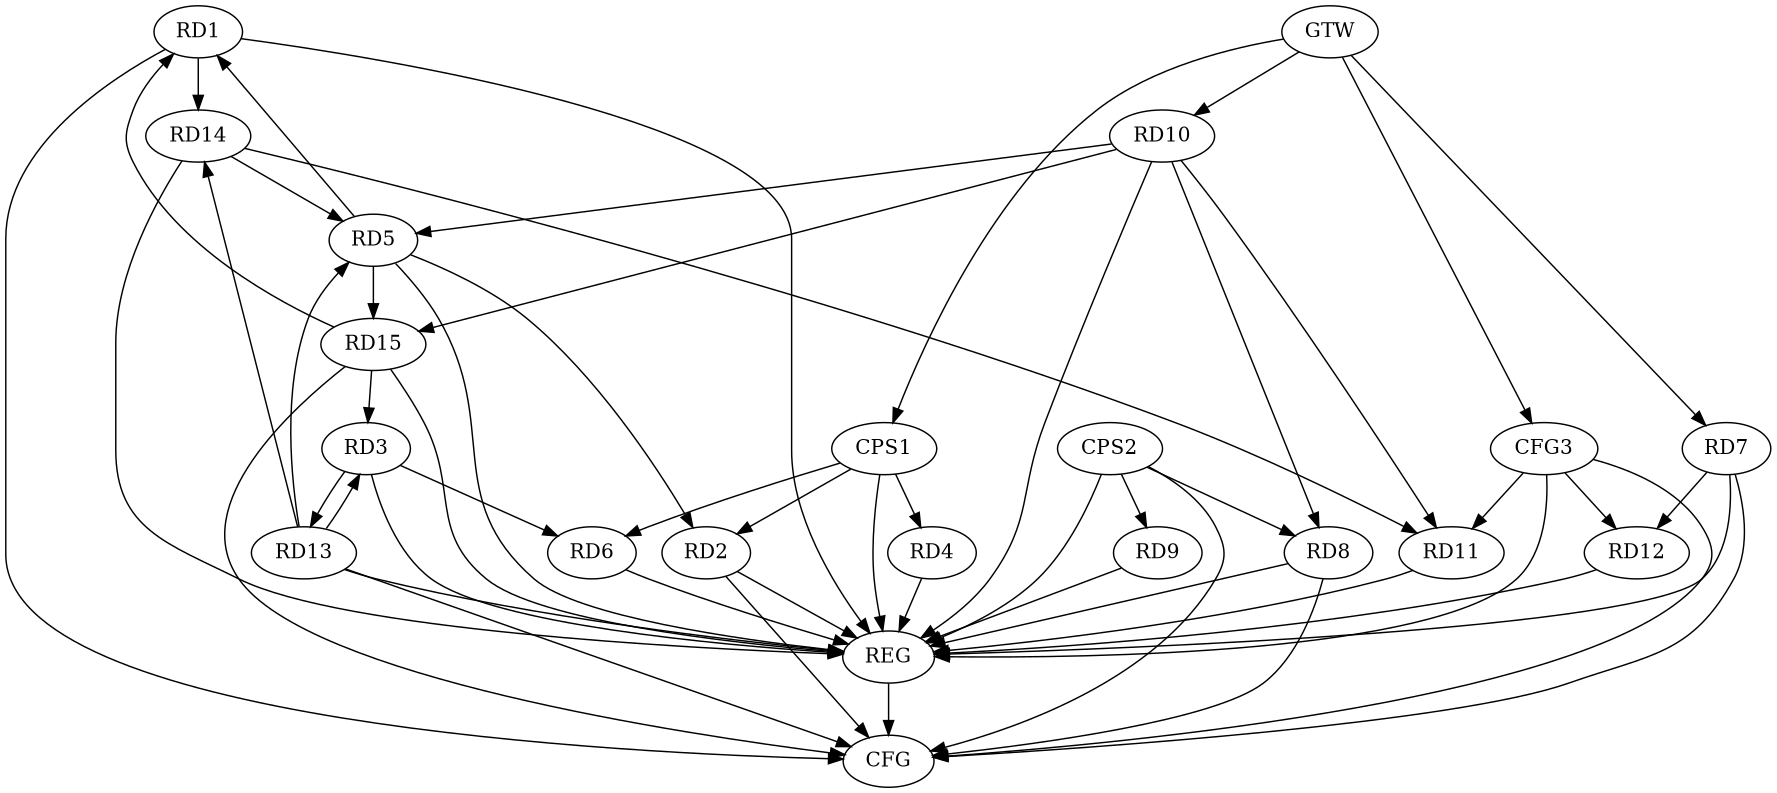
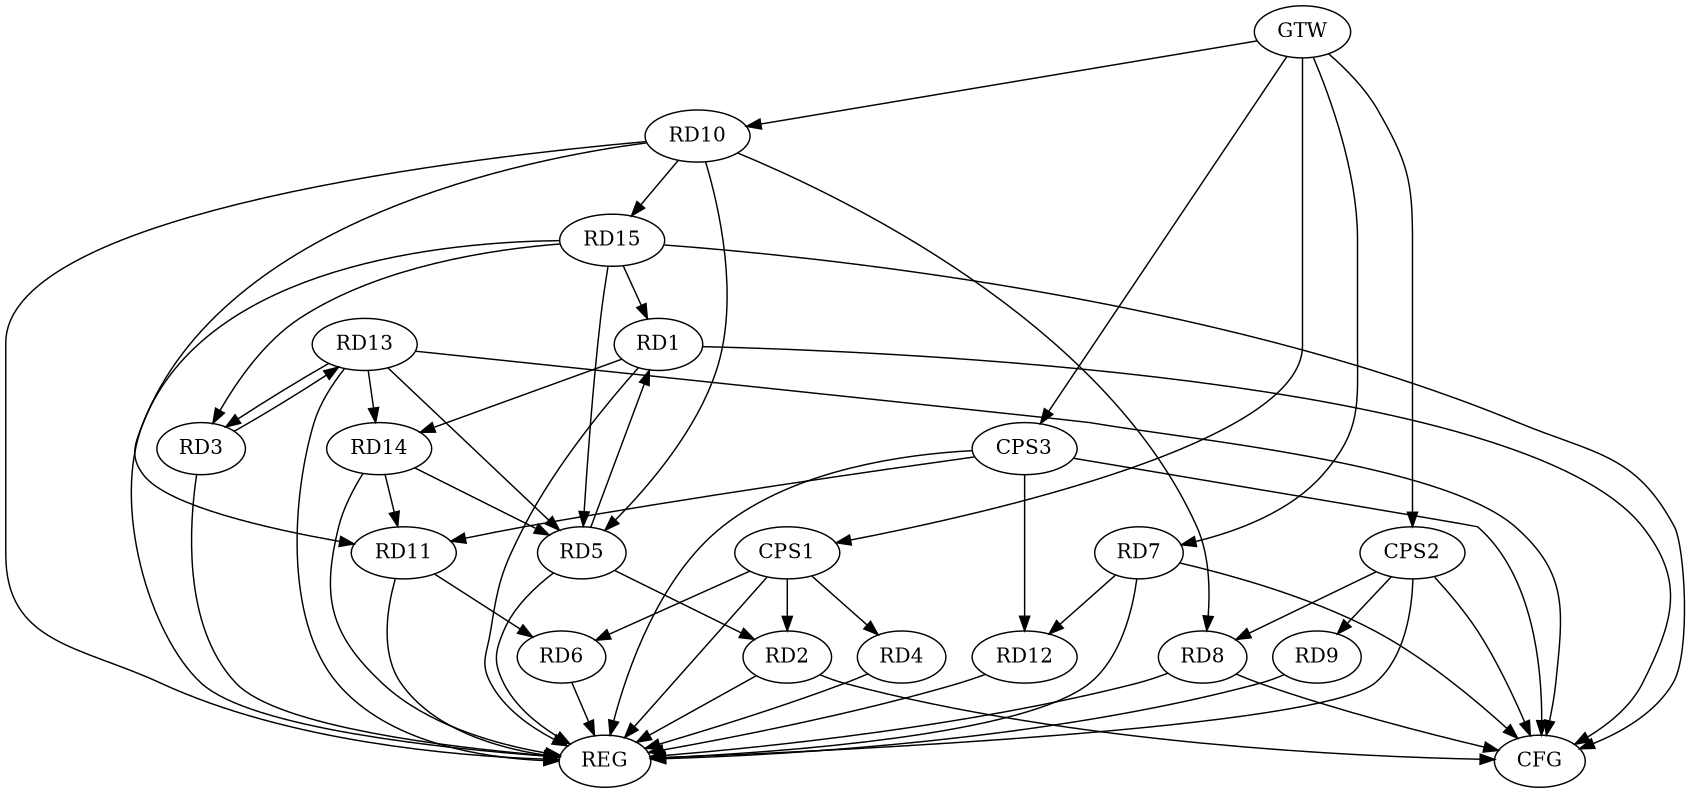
none -> (1412, 270)
(373, 285) -> (594, 389)
(1544, 449) -> (1025, 449)
(472, 498) -> (477, 601)
(889, 702) -> none
